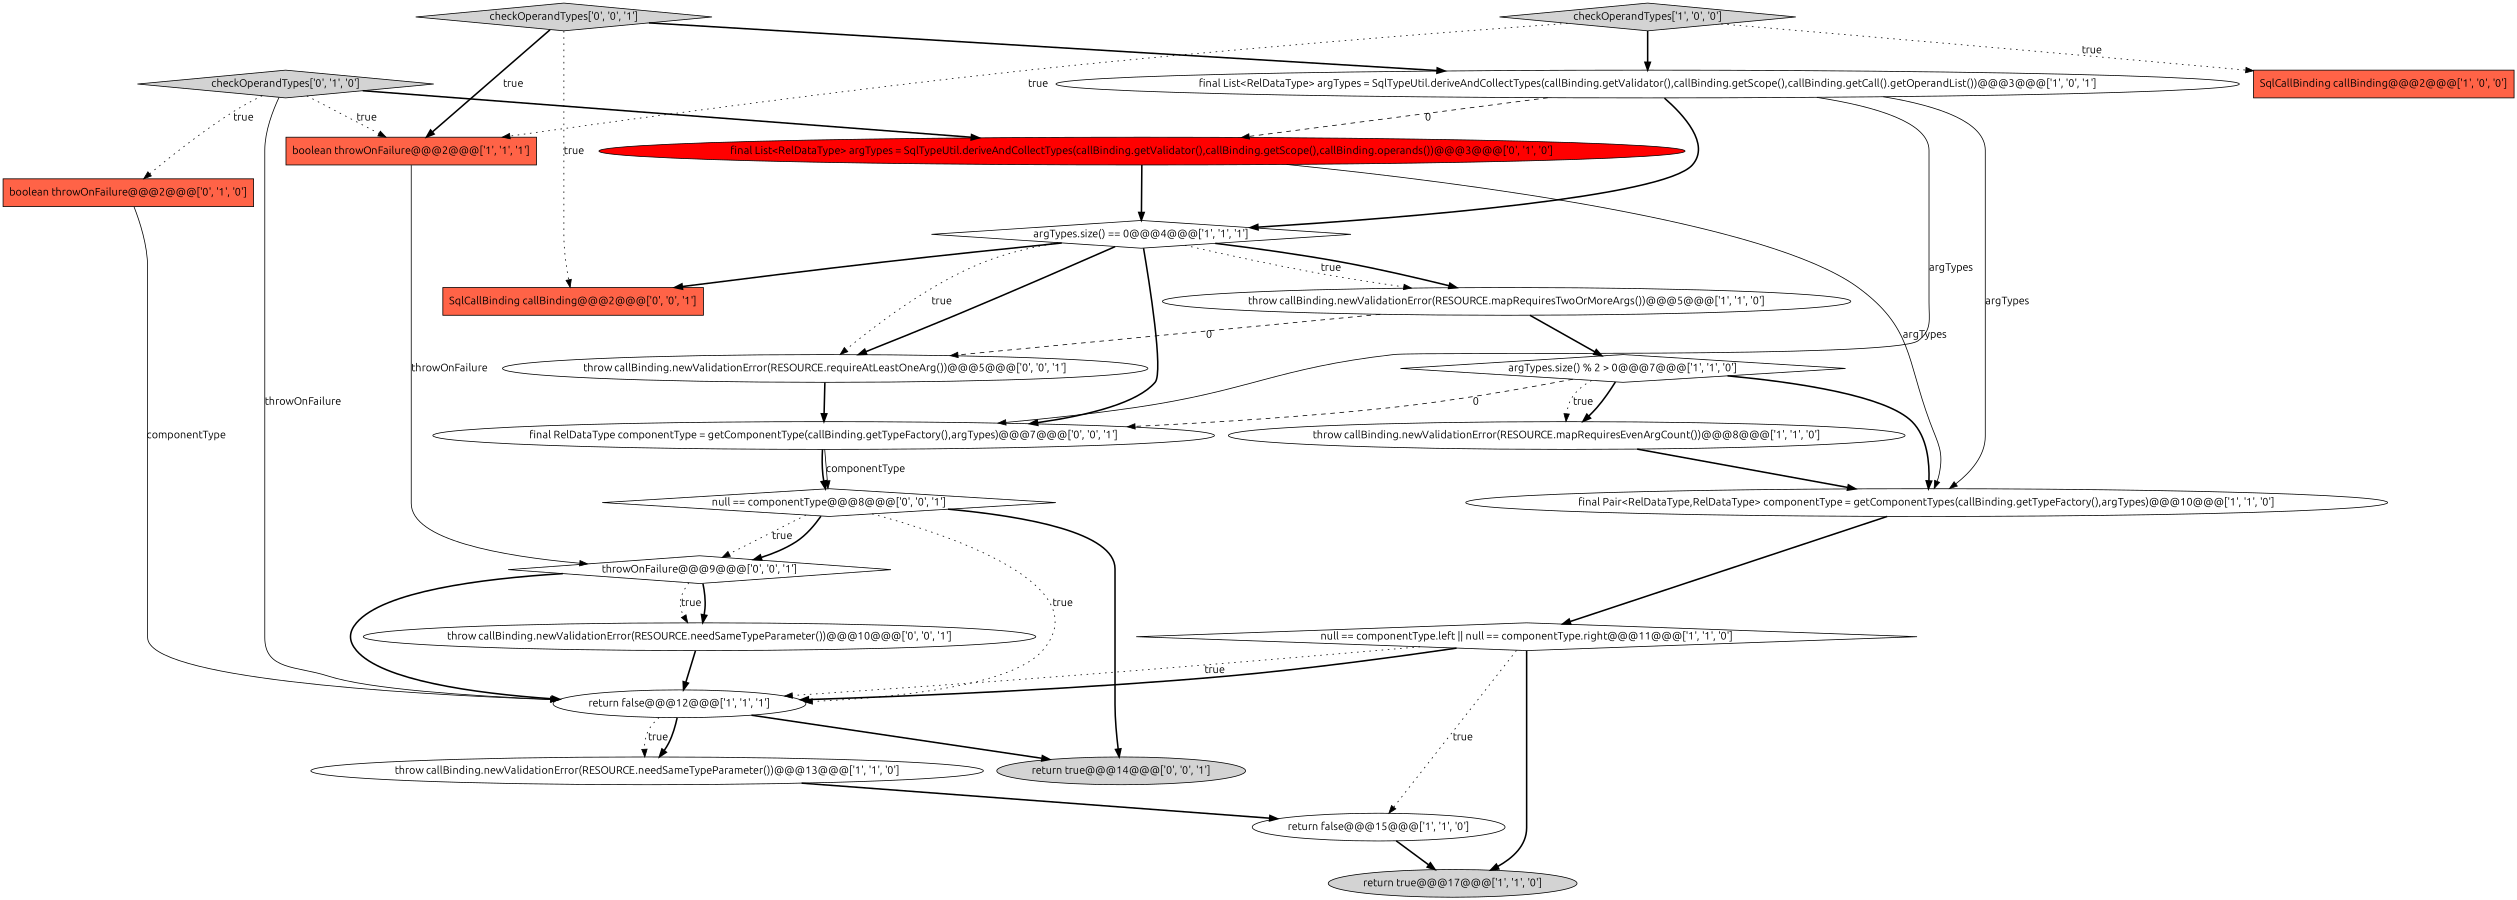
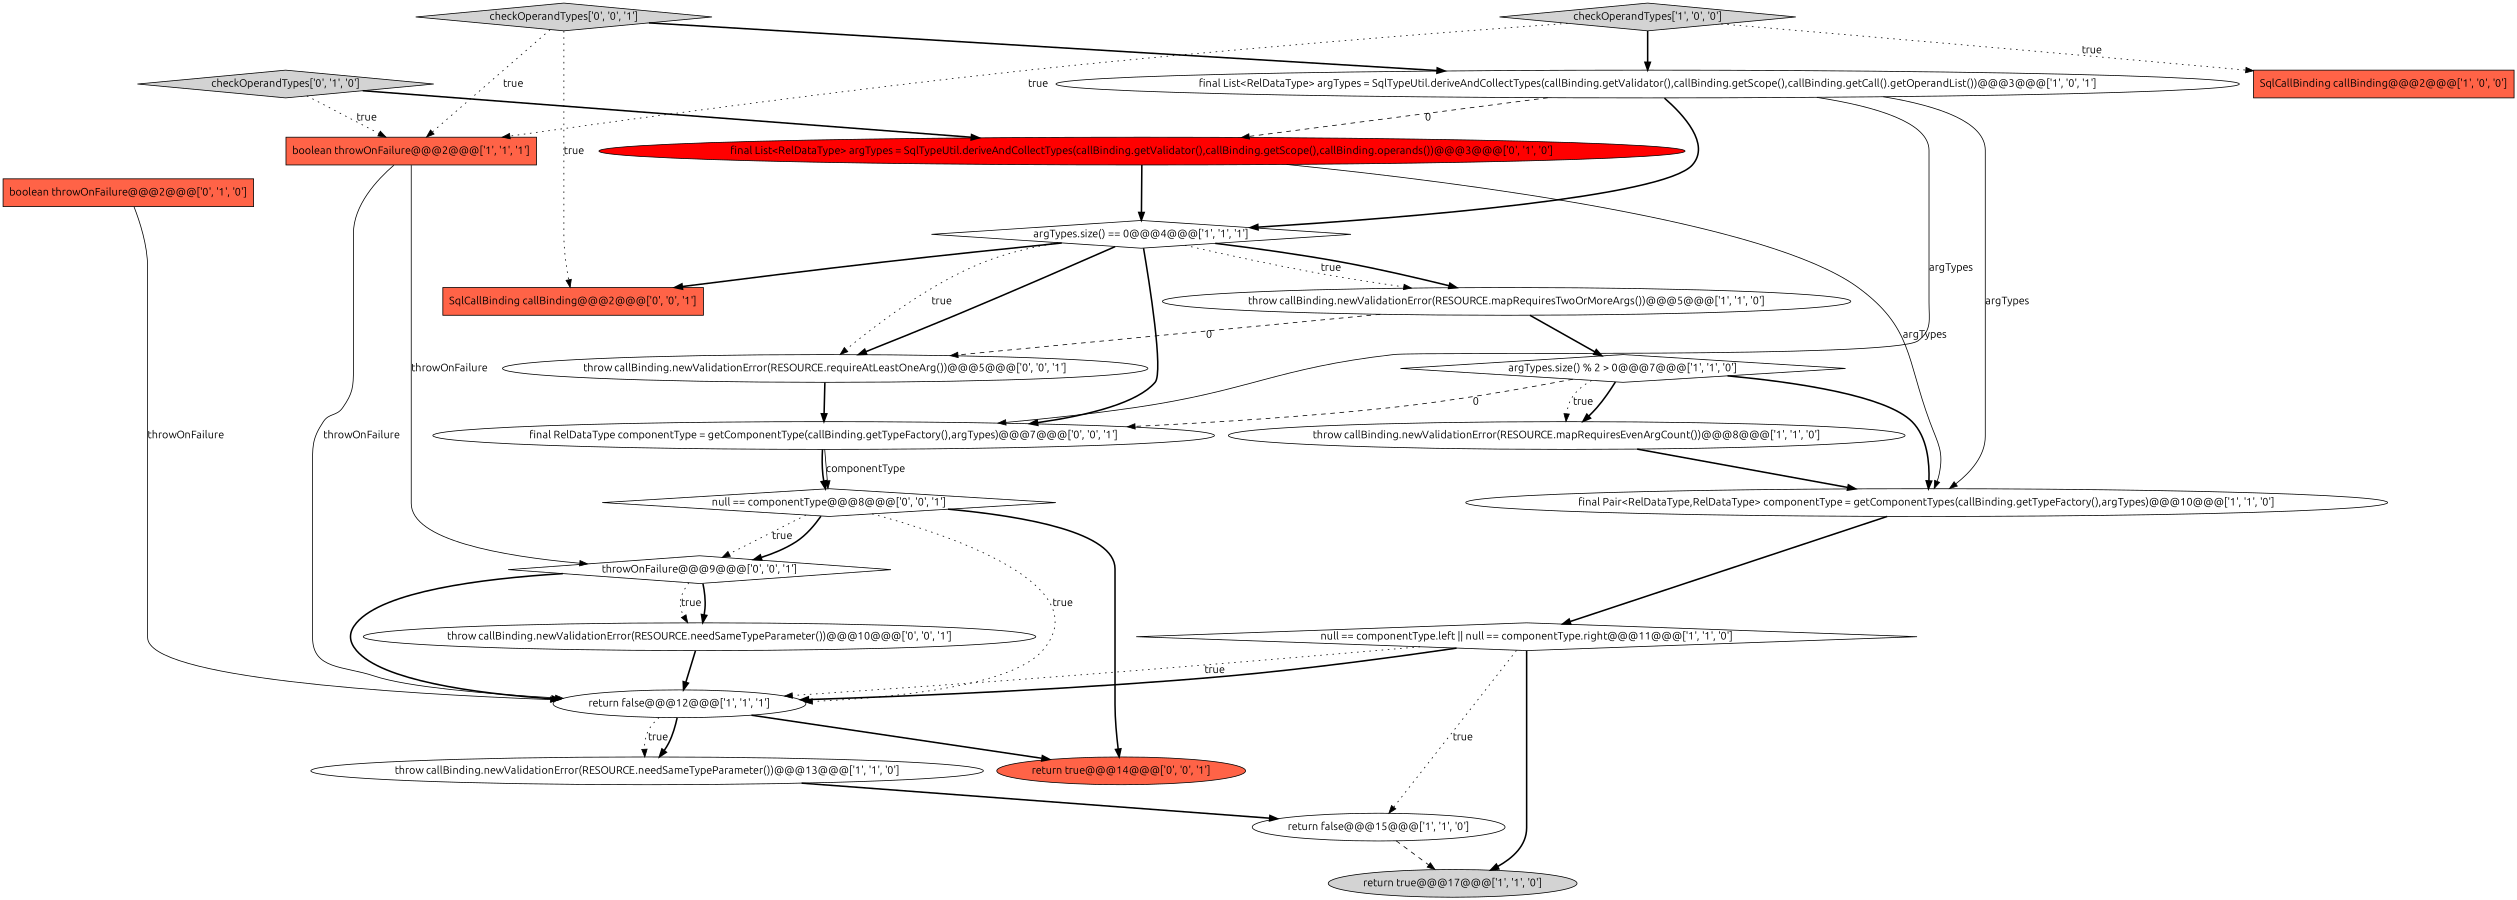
(491, 81) -> (491, 81)
(204, 132) -> none
(186, 436) -> (186, 436)
(265, 519) -> (313, 519)
(1121, 771) -> (1121, 771)
(1412, 853) -> (1412, 853)
